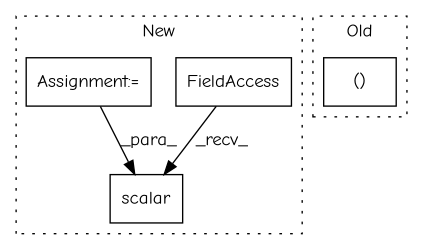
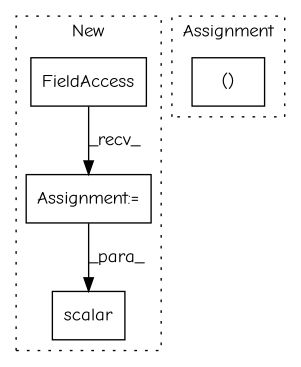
(360, 32) -> (228, 32)
(194, 135) -> (89, 134)
